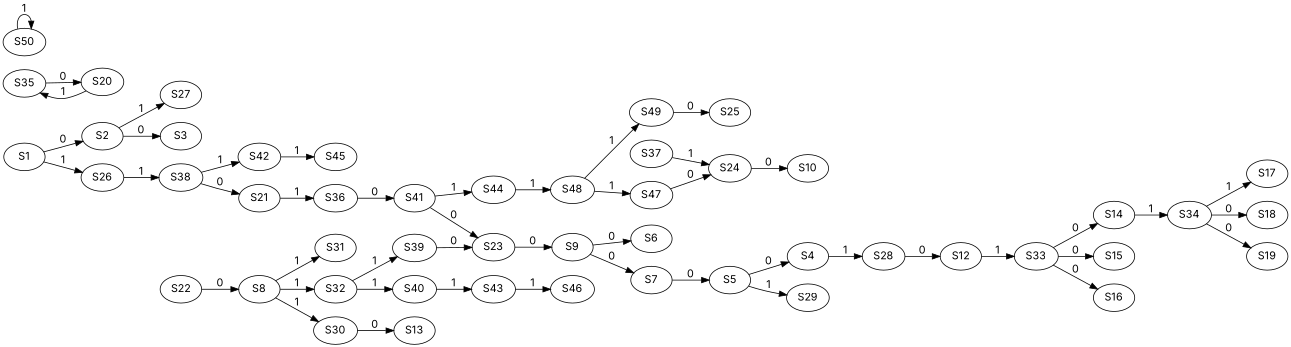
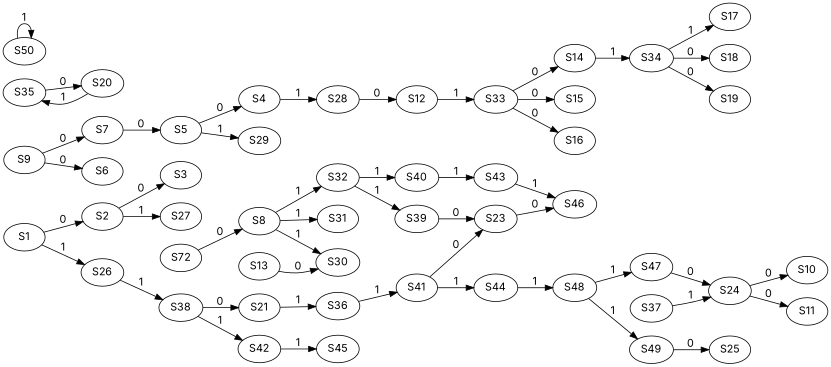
(375, 192) -> (377, 290)
(529, 247) -> (531, 212)
(181, 289) -> (181, 258)
none -> (807, 311)
(372, 331) -> (295, 273)
